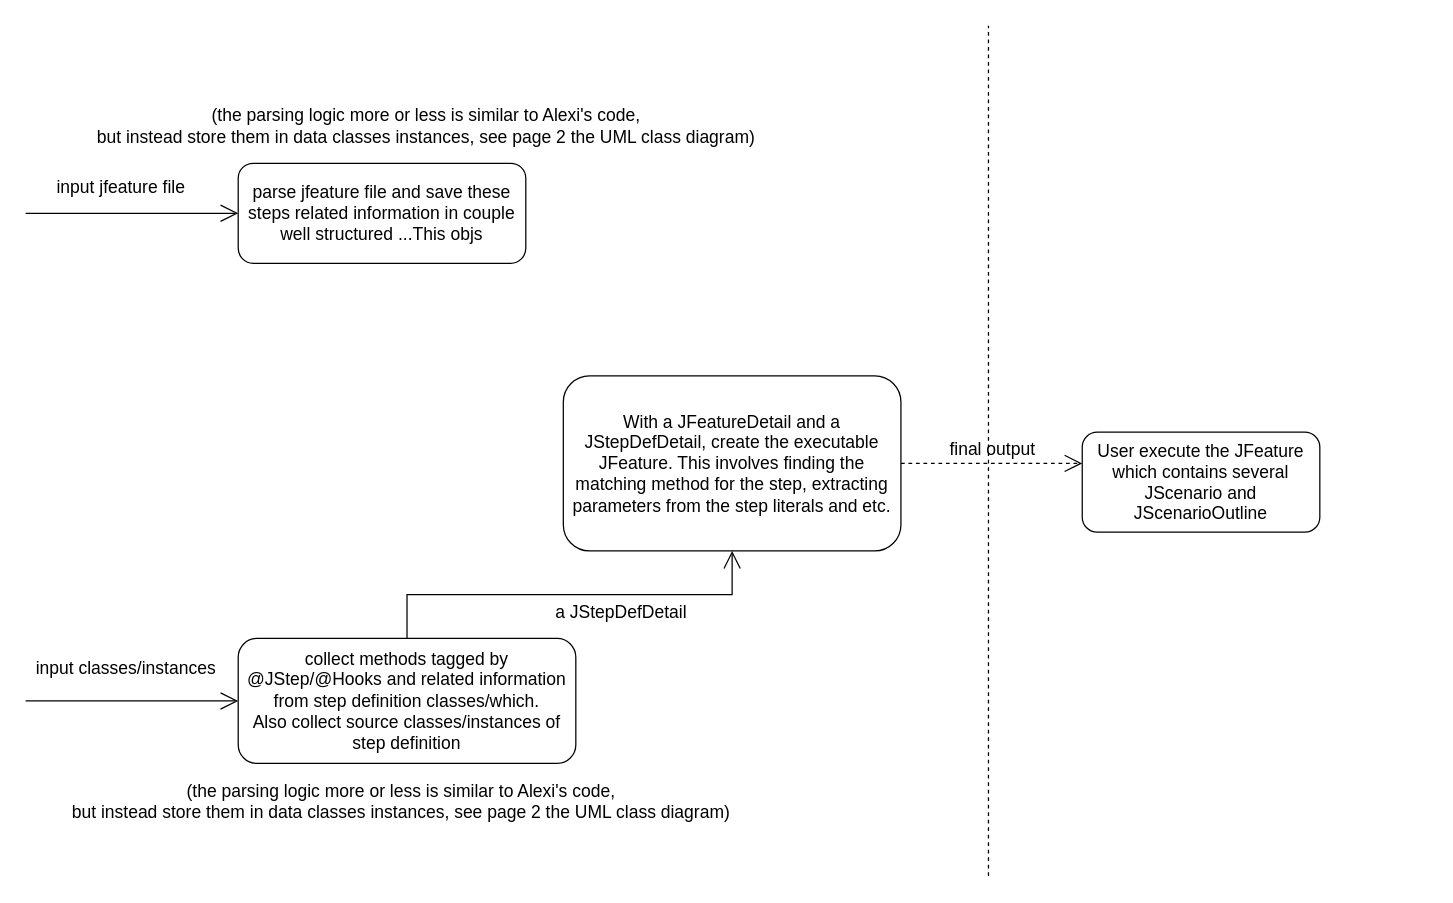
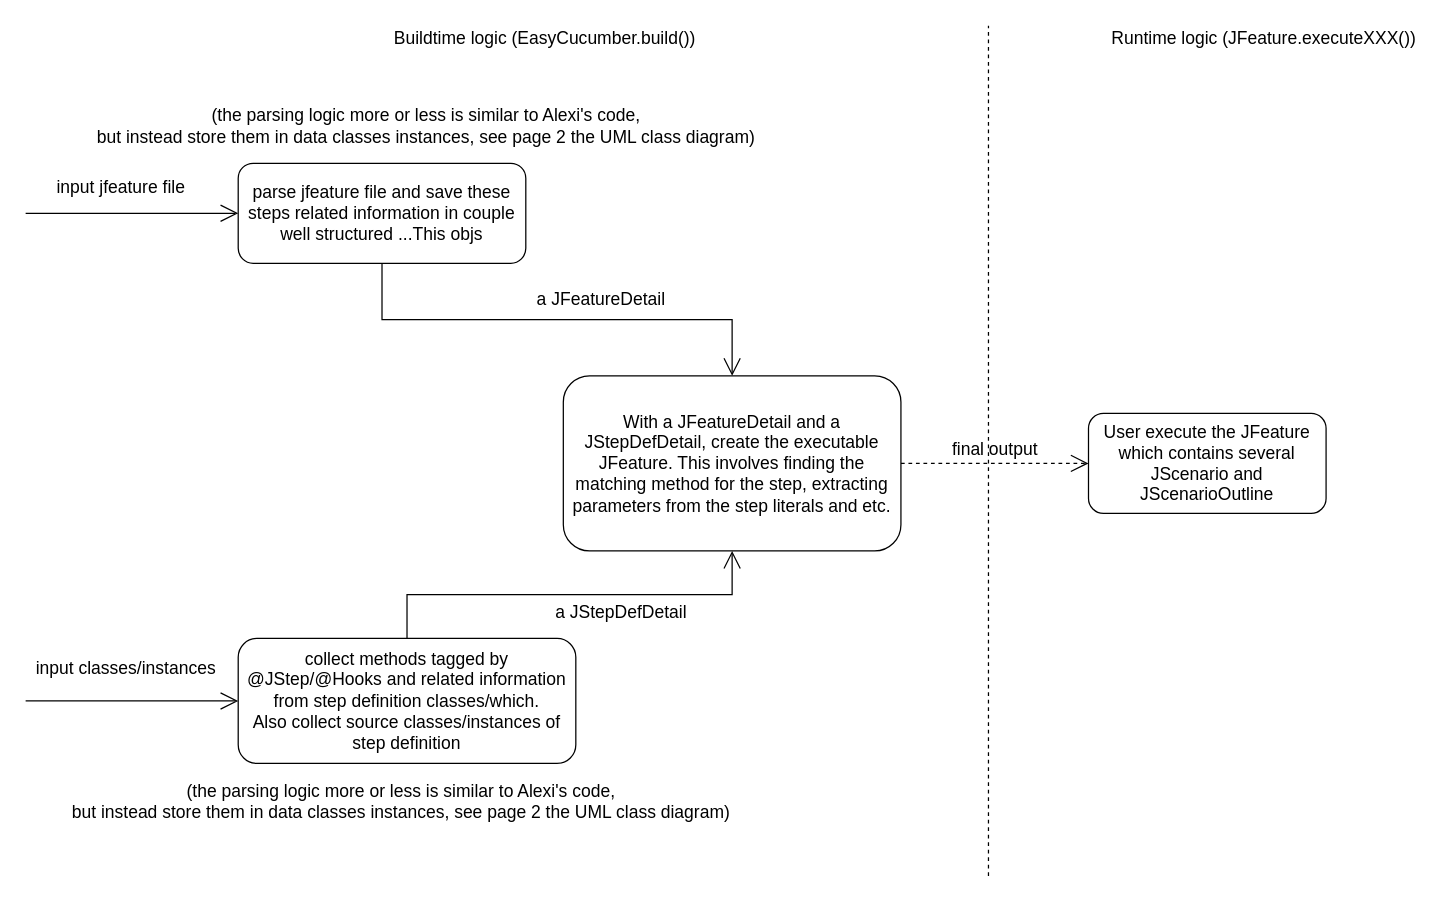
none -> (544, 38)
none -> (1263, 38)
none -> (555, 319)
(1201, 482) -> (1207, 463)
